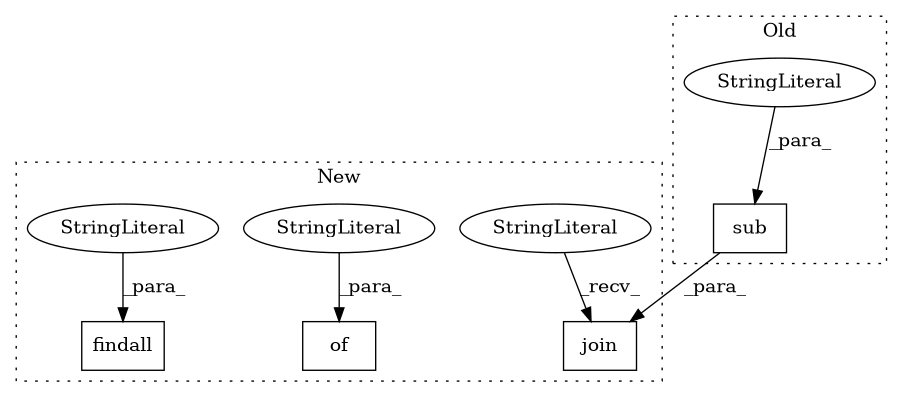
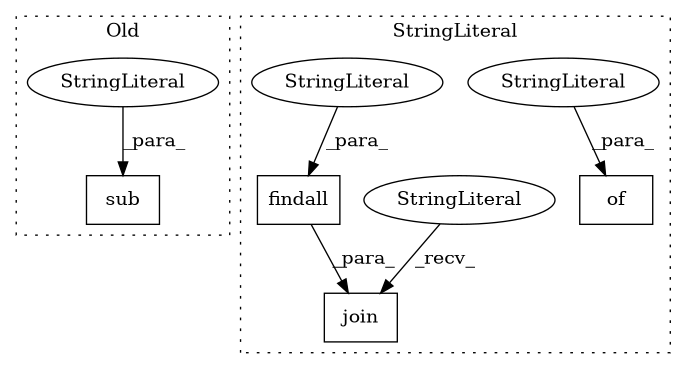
(339, 178) -> (455, 32)
(680, 283) -> (326, 253)
